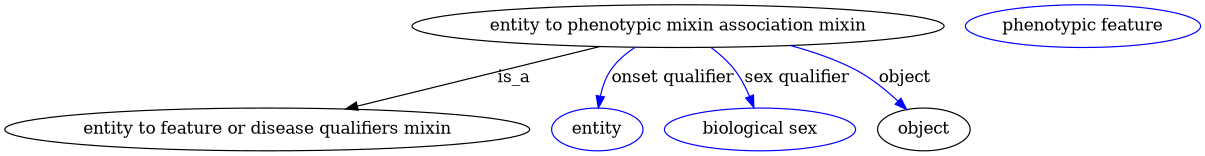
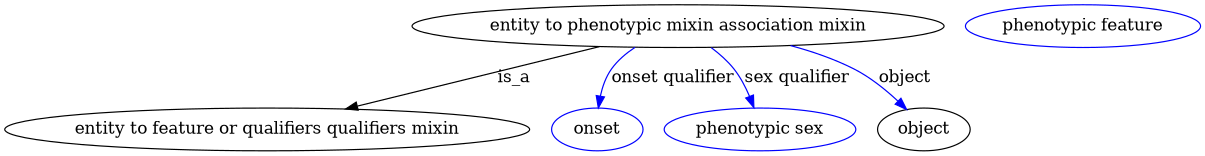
(267, 129) -> (267, 129)
(597, 129) -> (597, 129)
(760, 129) -> (760, 129)
